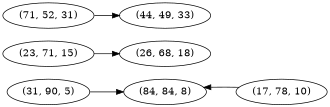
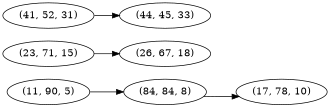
(48, 16) -> (48, 16)
(165, 16) -> (165, 16)
(165, 54) -> (165, 54)
(225, 87) -> (218, 97)
(48, 92) -> (48, 92)
